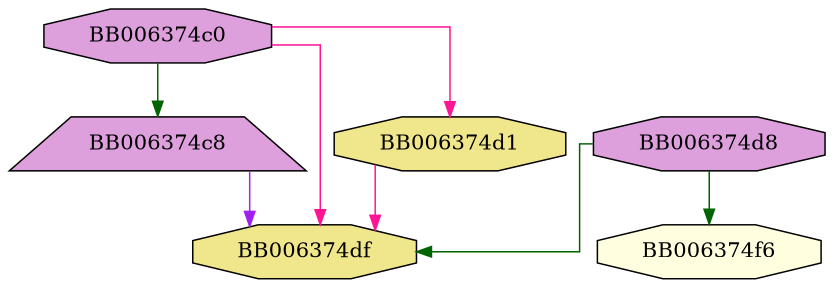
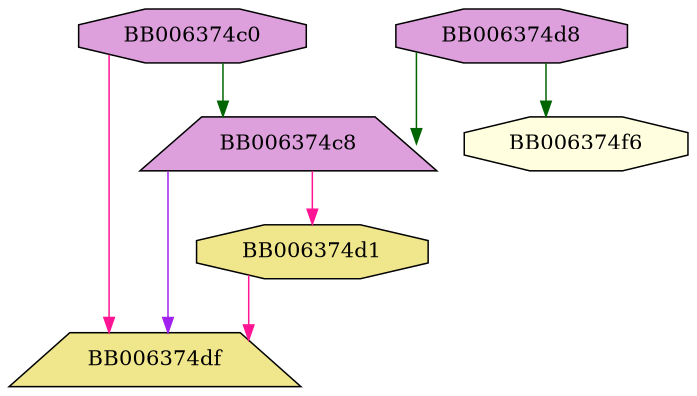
(398, 27) -> (312, 190)
(305, 252) -> (155, 360)
(566, 252) -> (416, 91)
